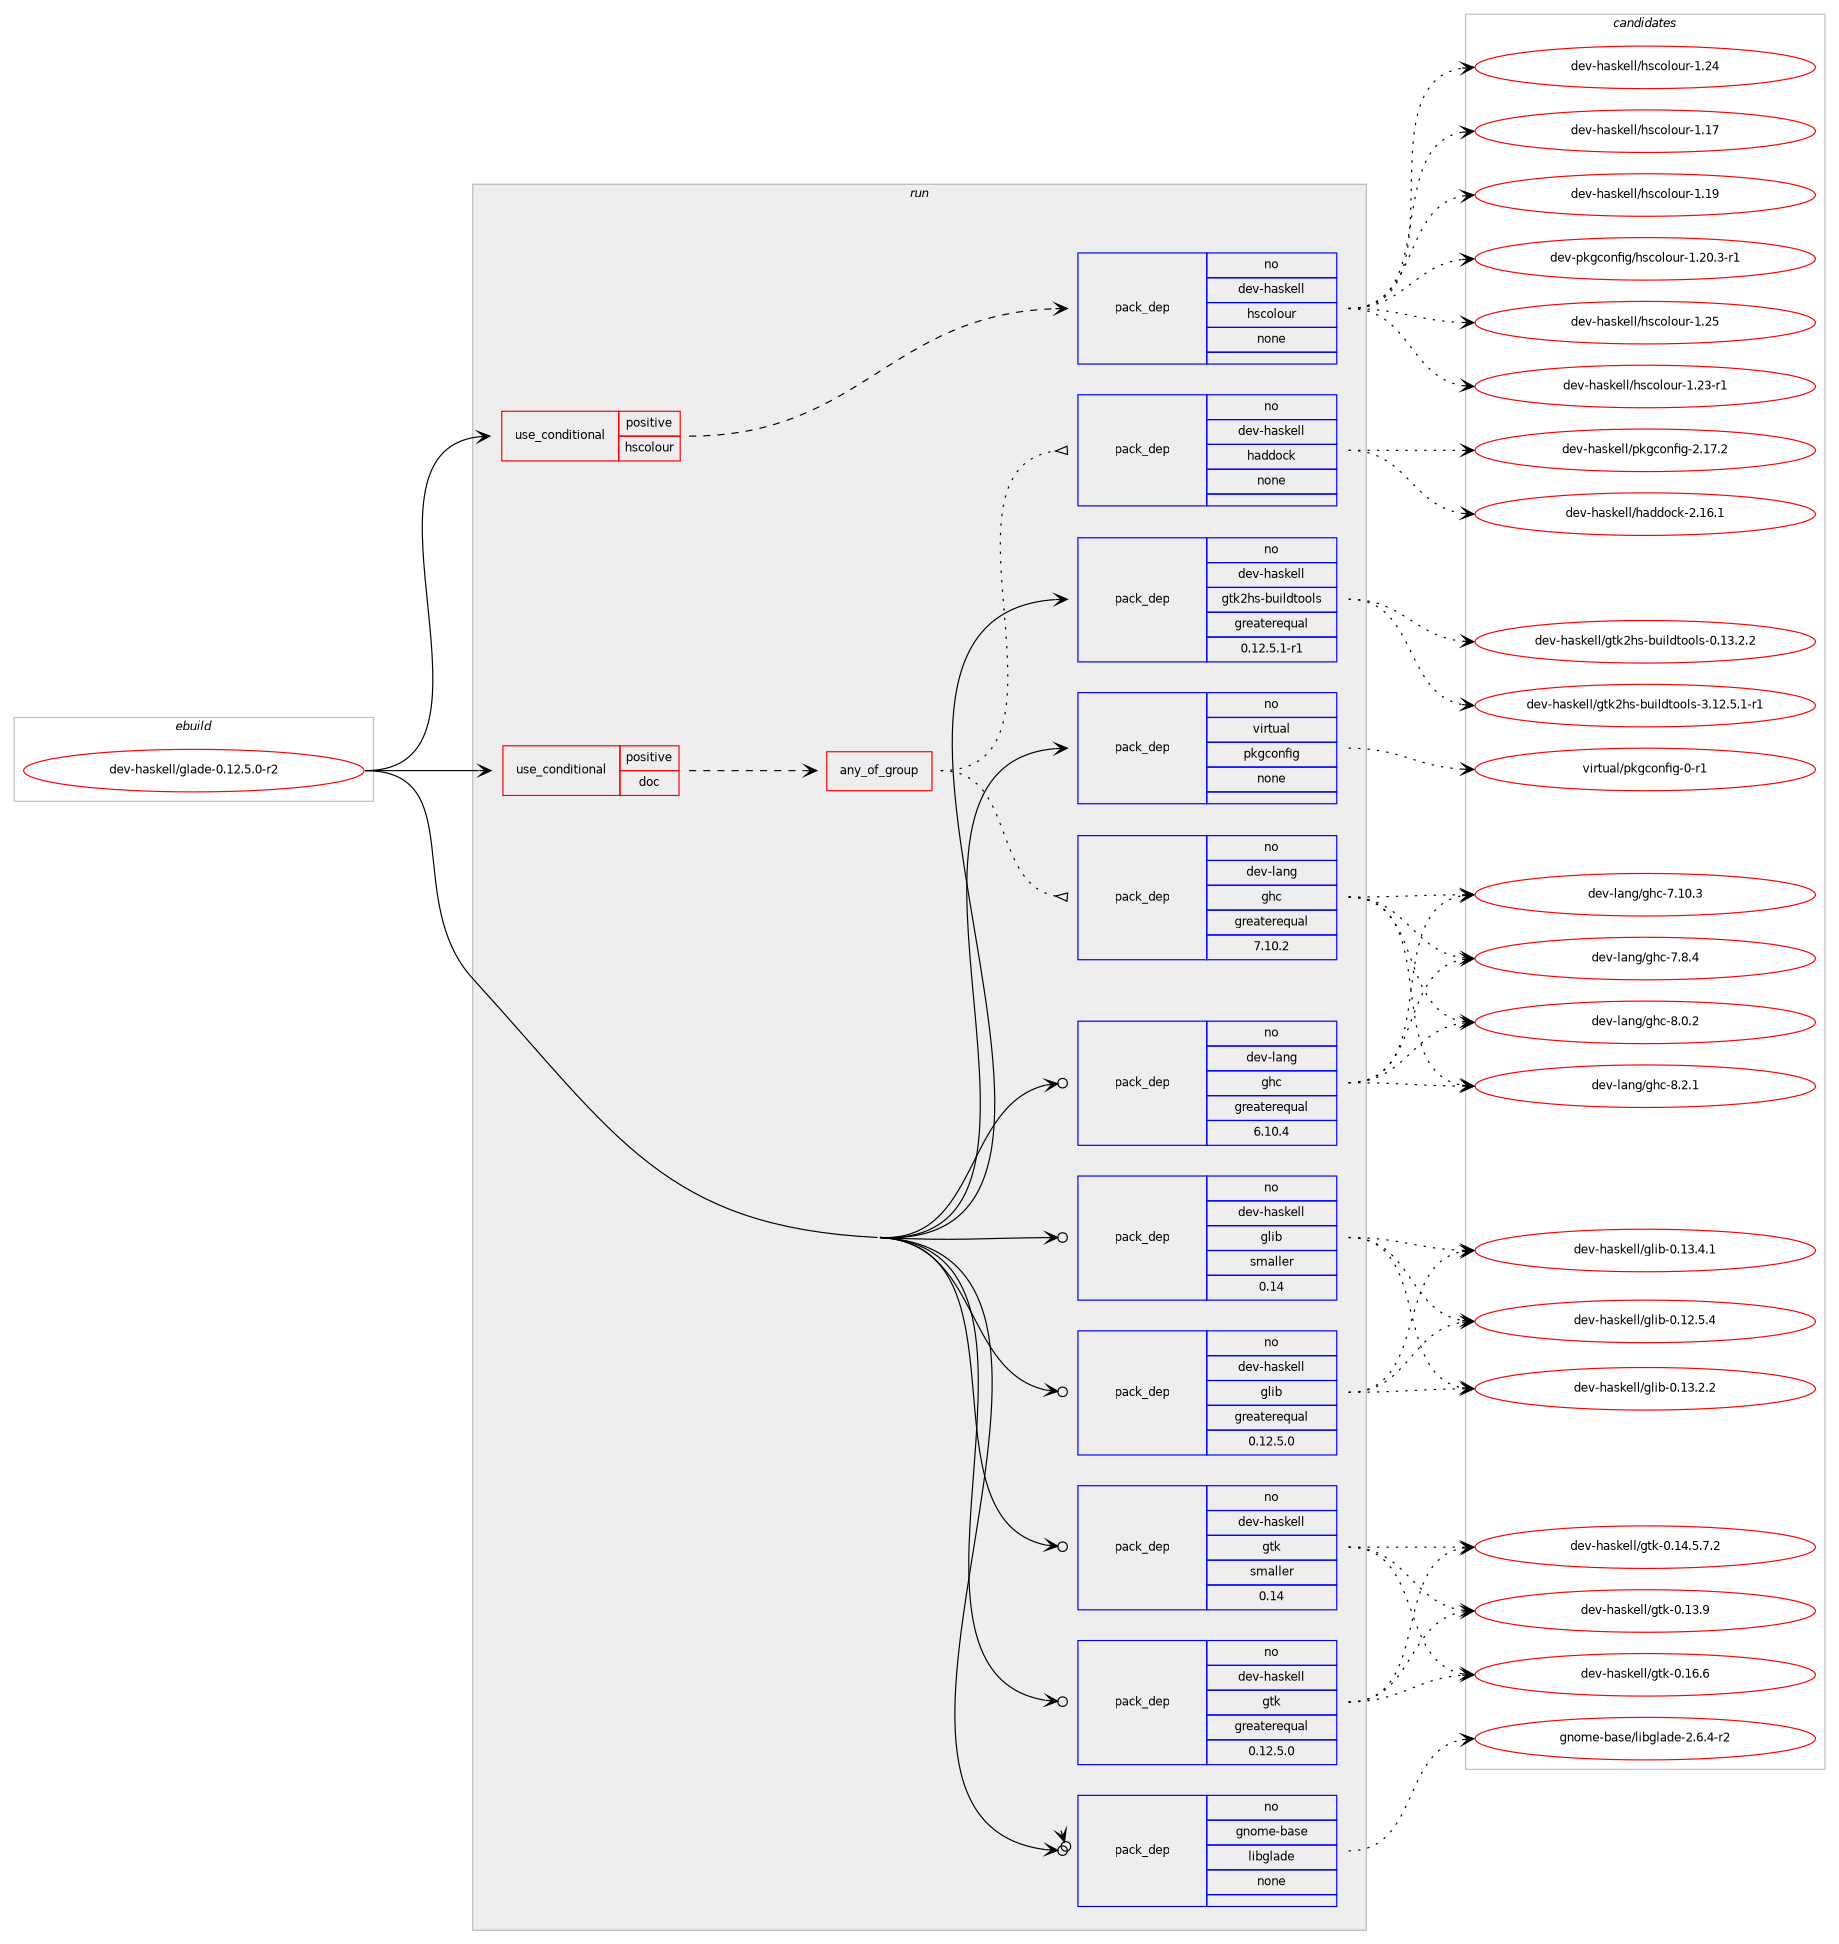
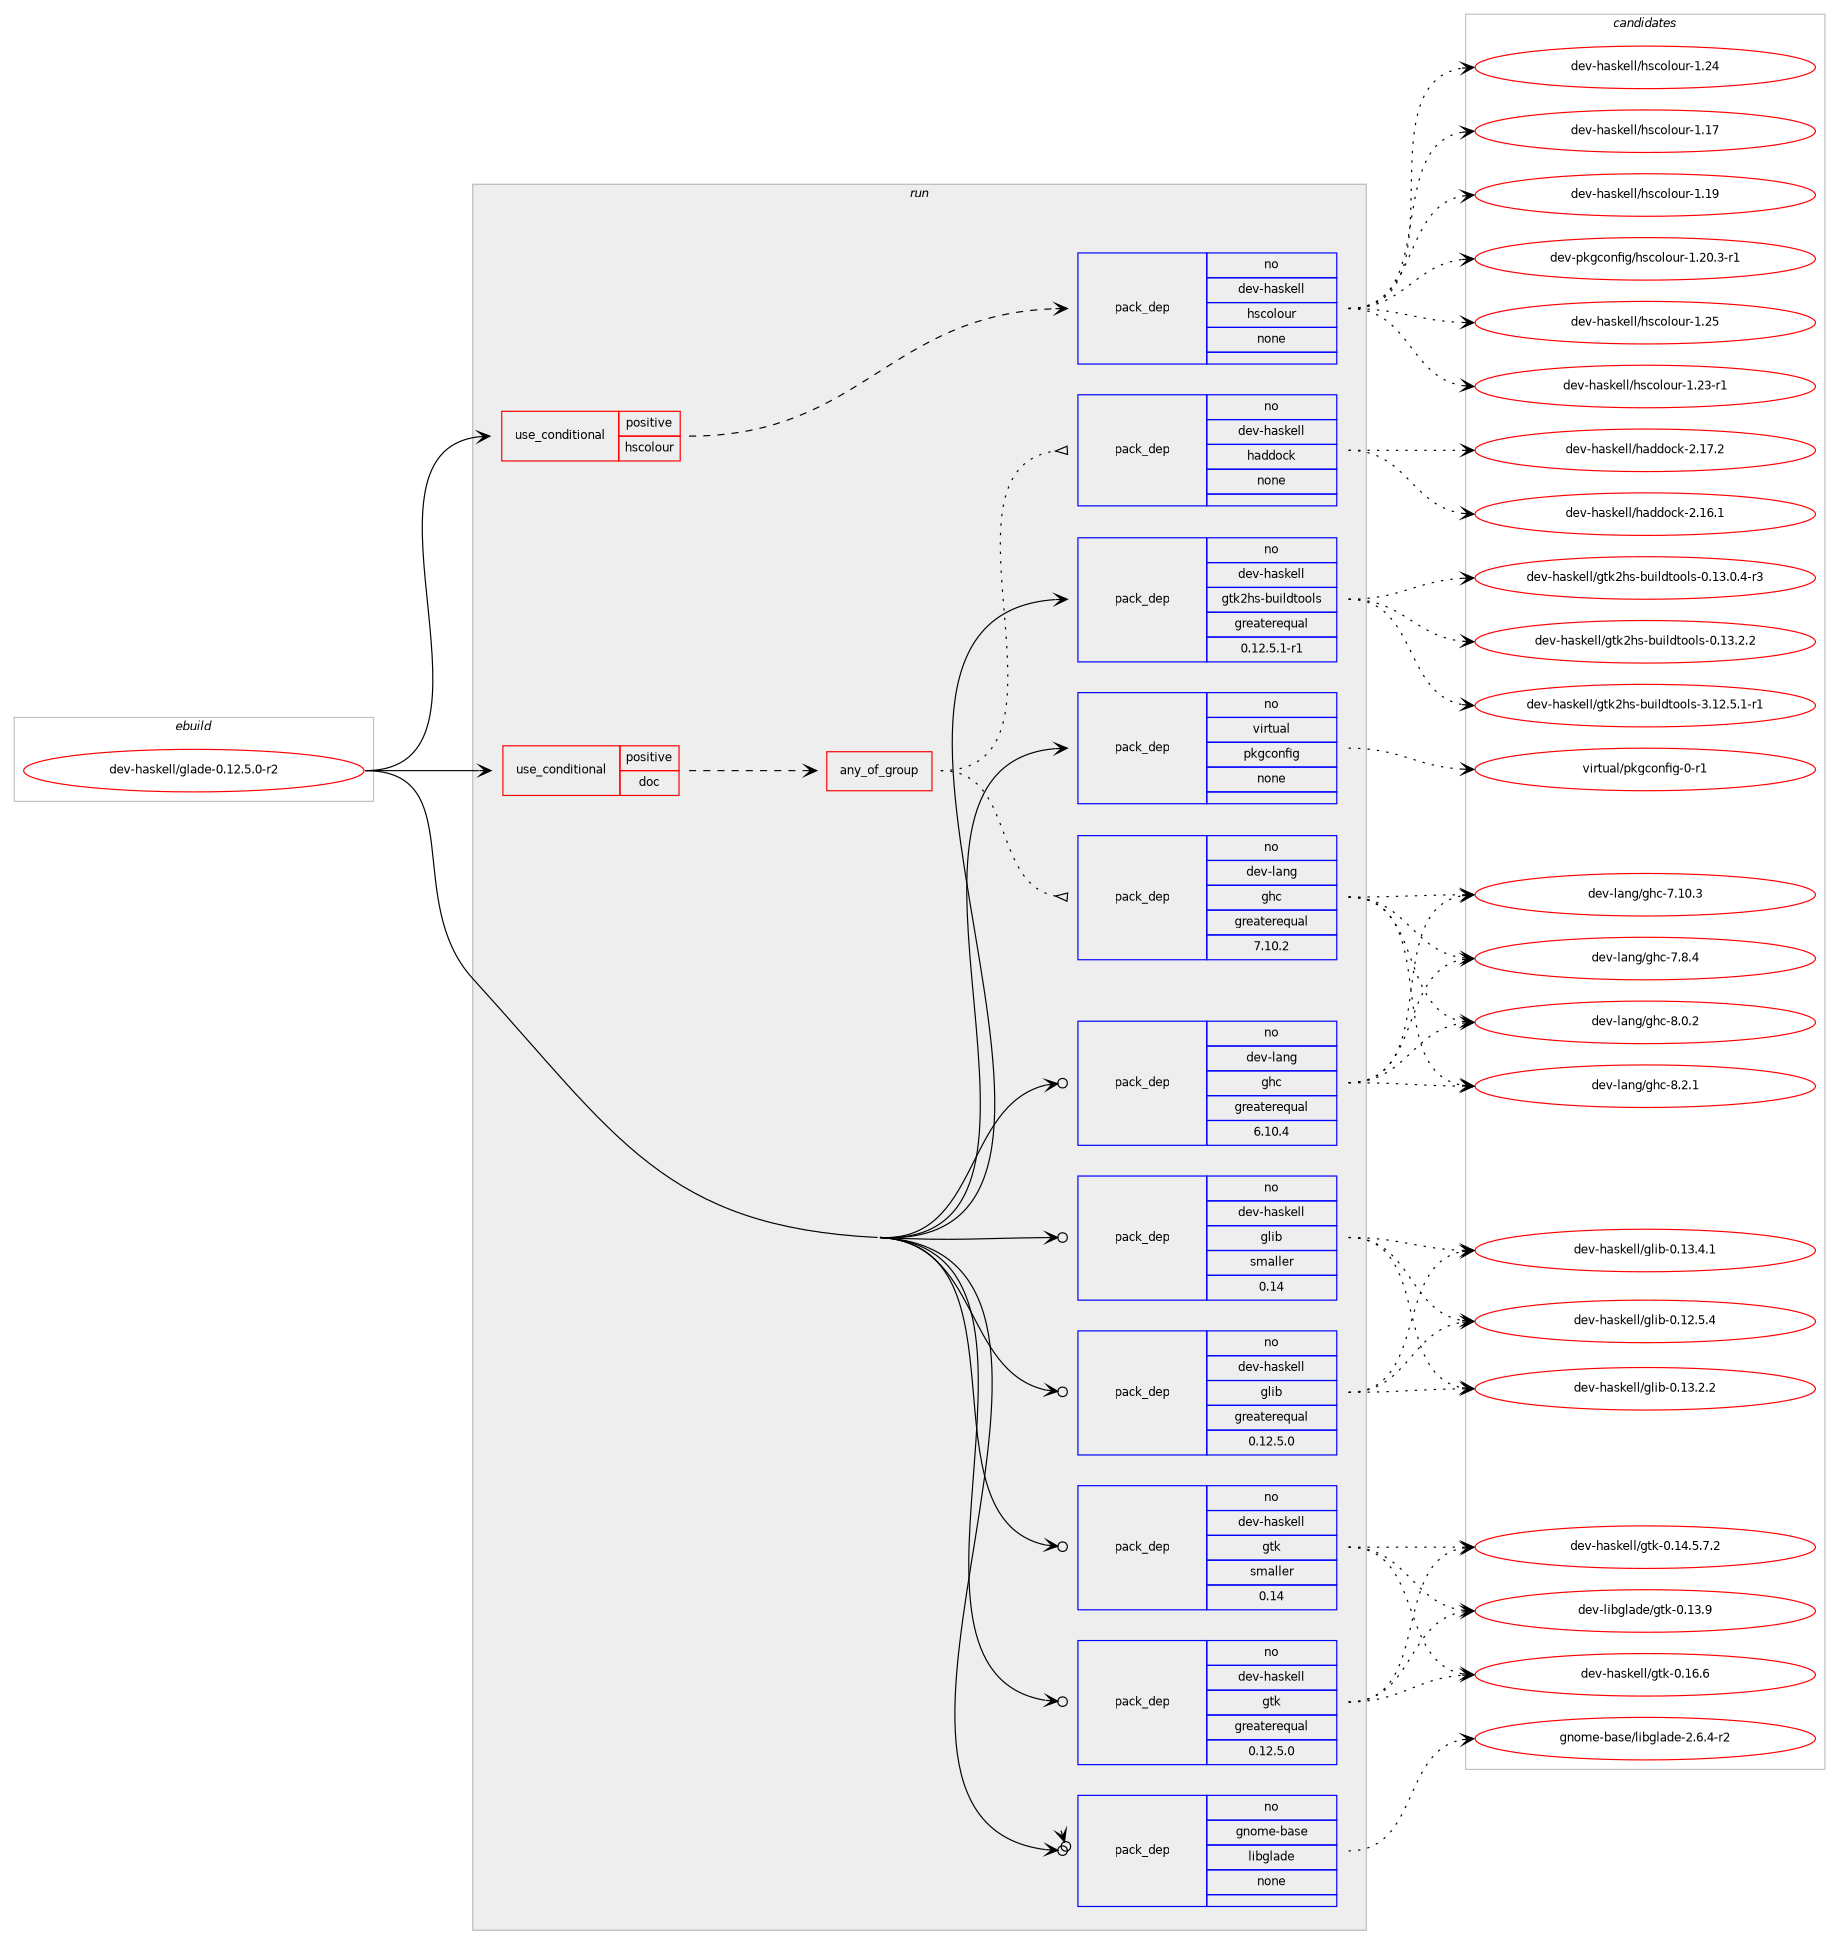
(1645, 450) -> (1645, 450)
none -> (1645, 578)
(1645, 1611) -> (1645, 1611)
